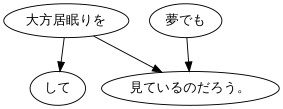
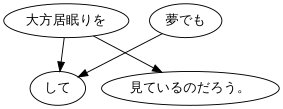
(188, 50) -> (119, 56)
